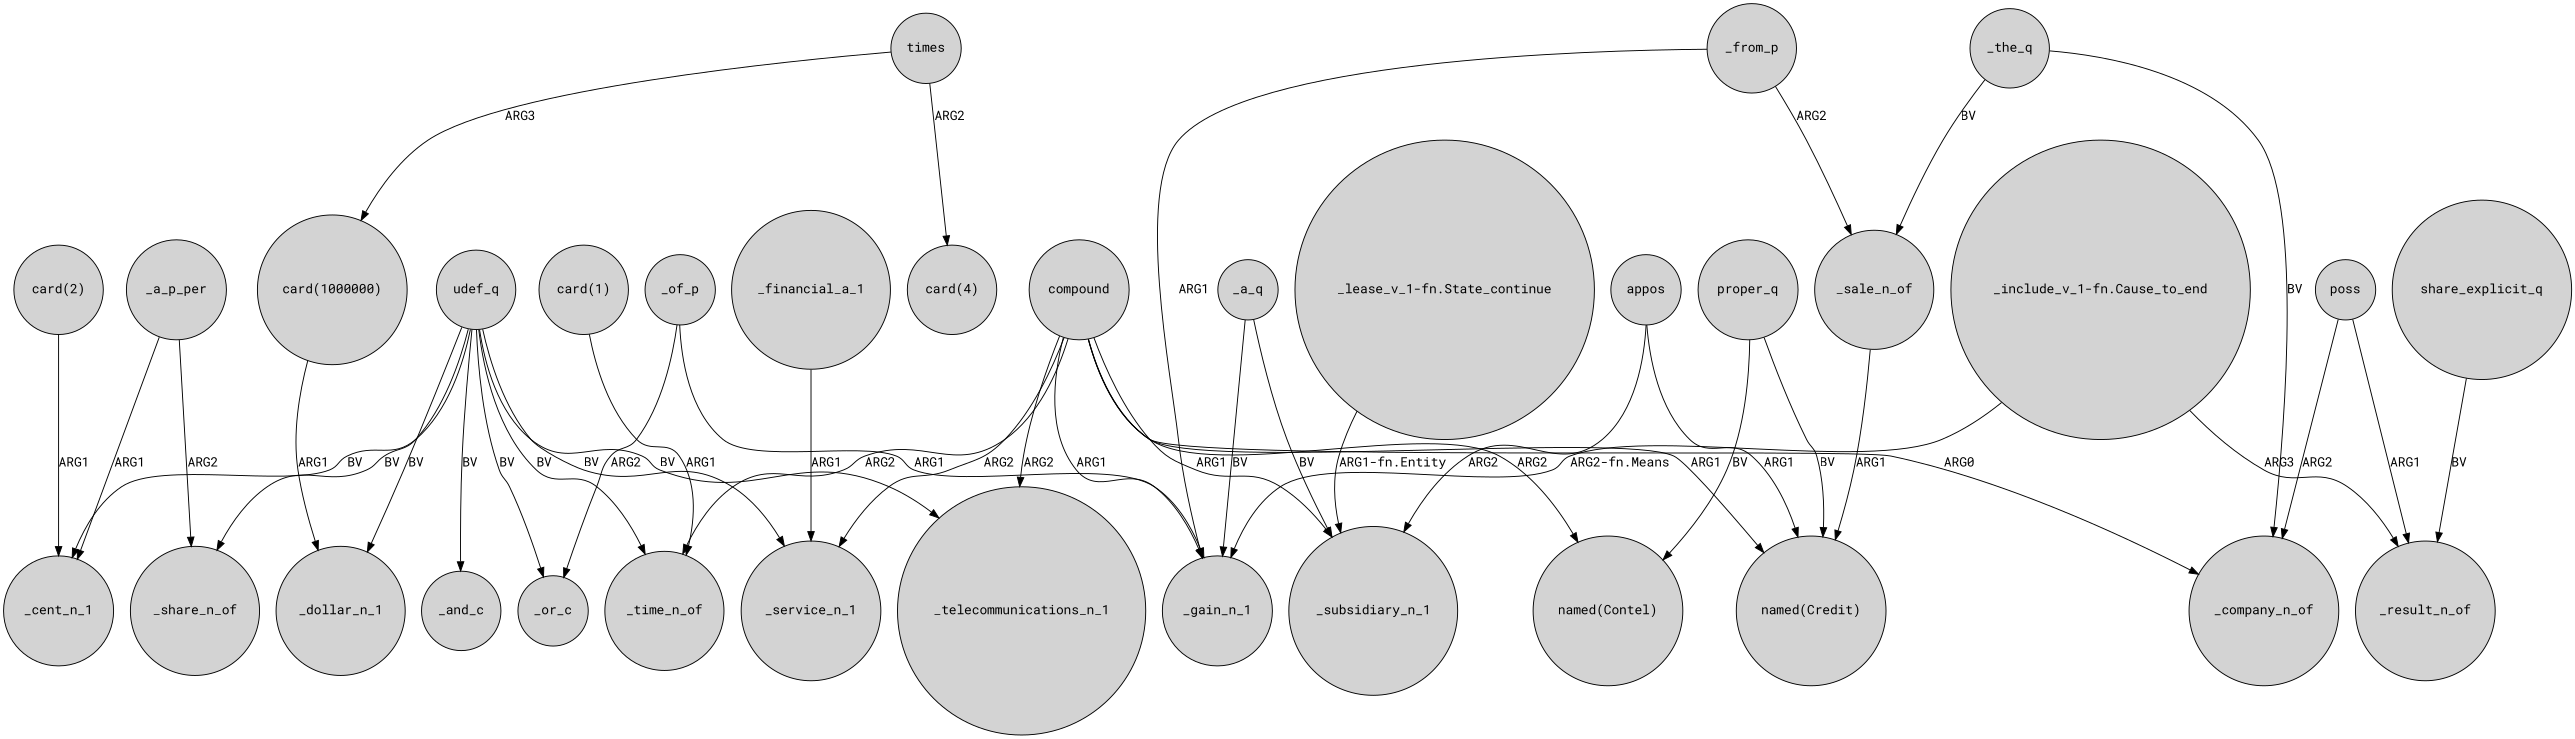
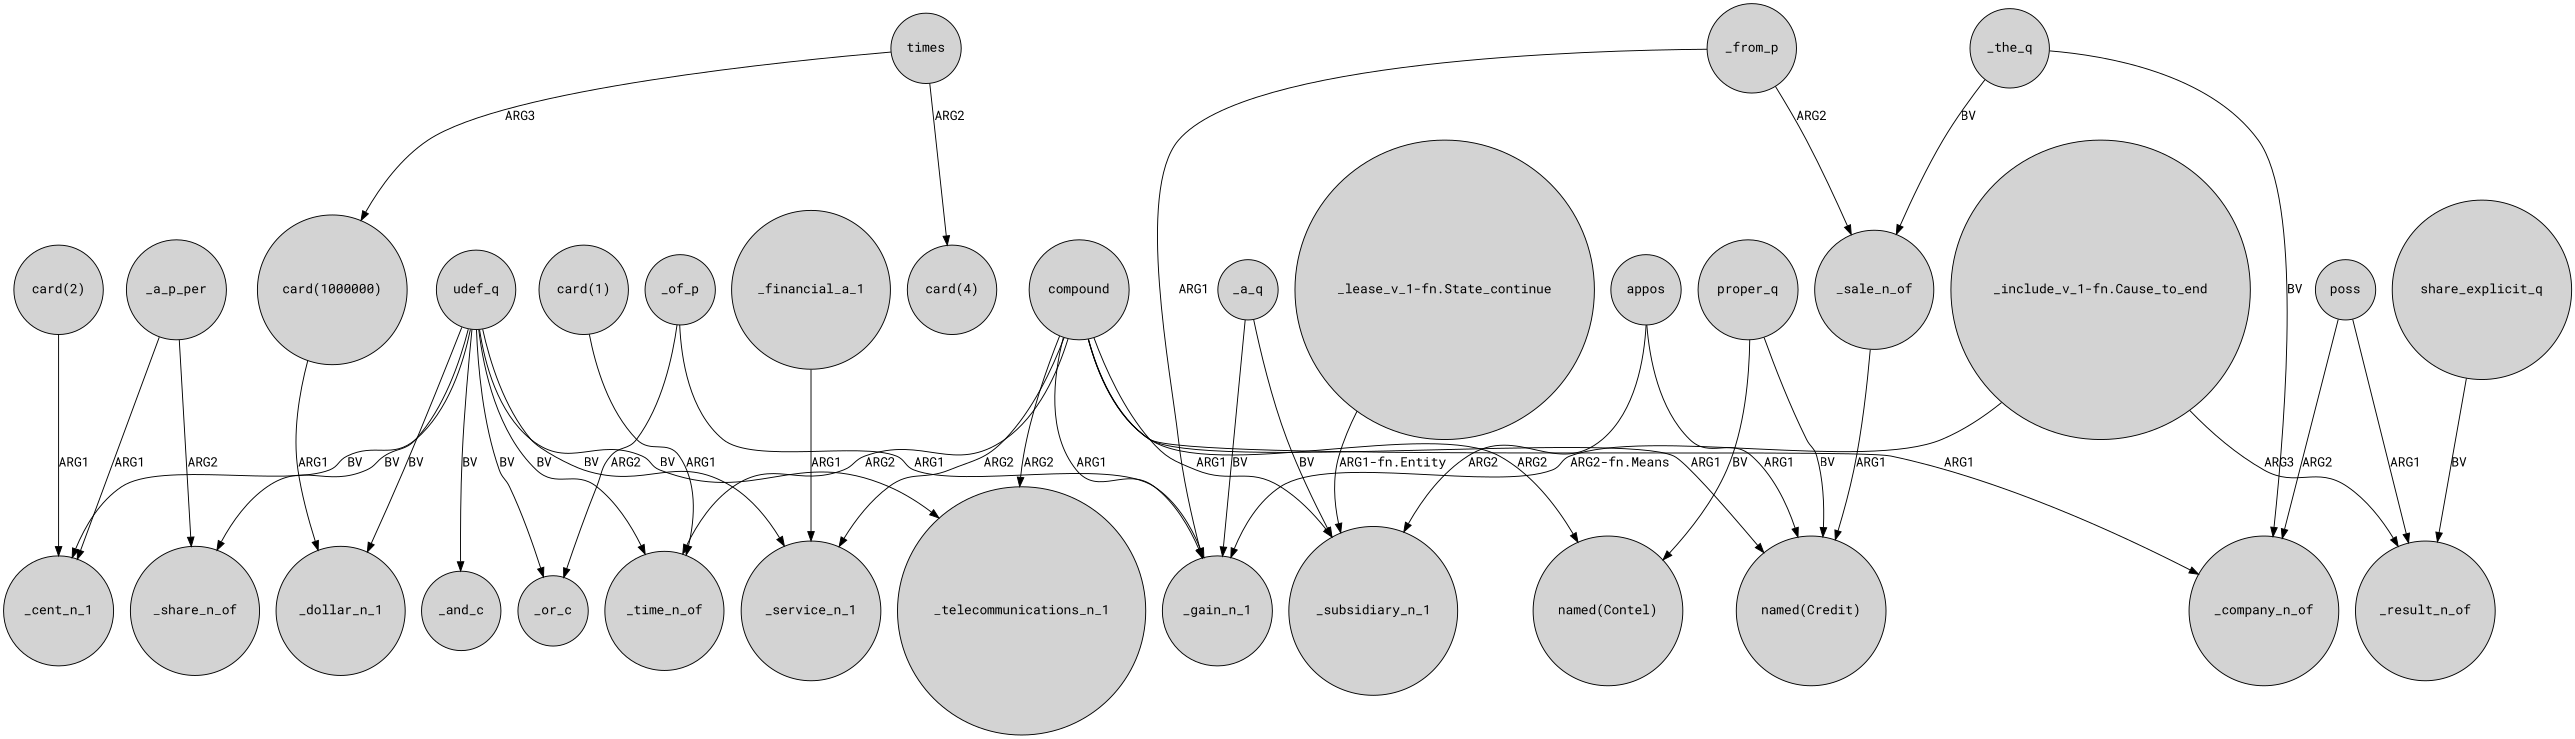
(1960, 463) -> (1960, 463)
